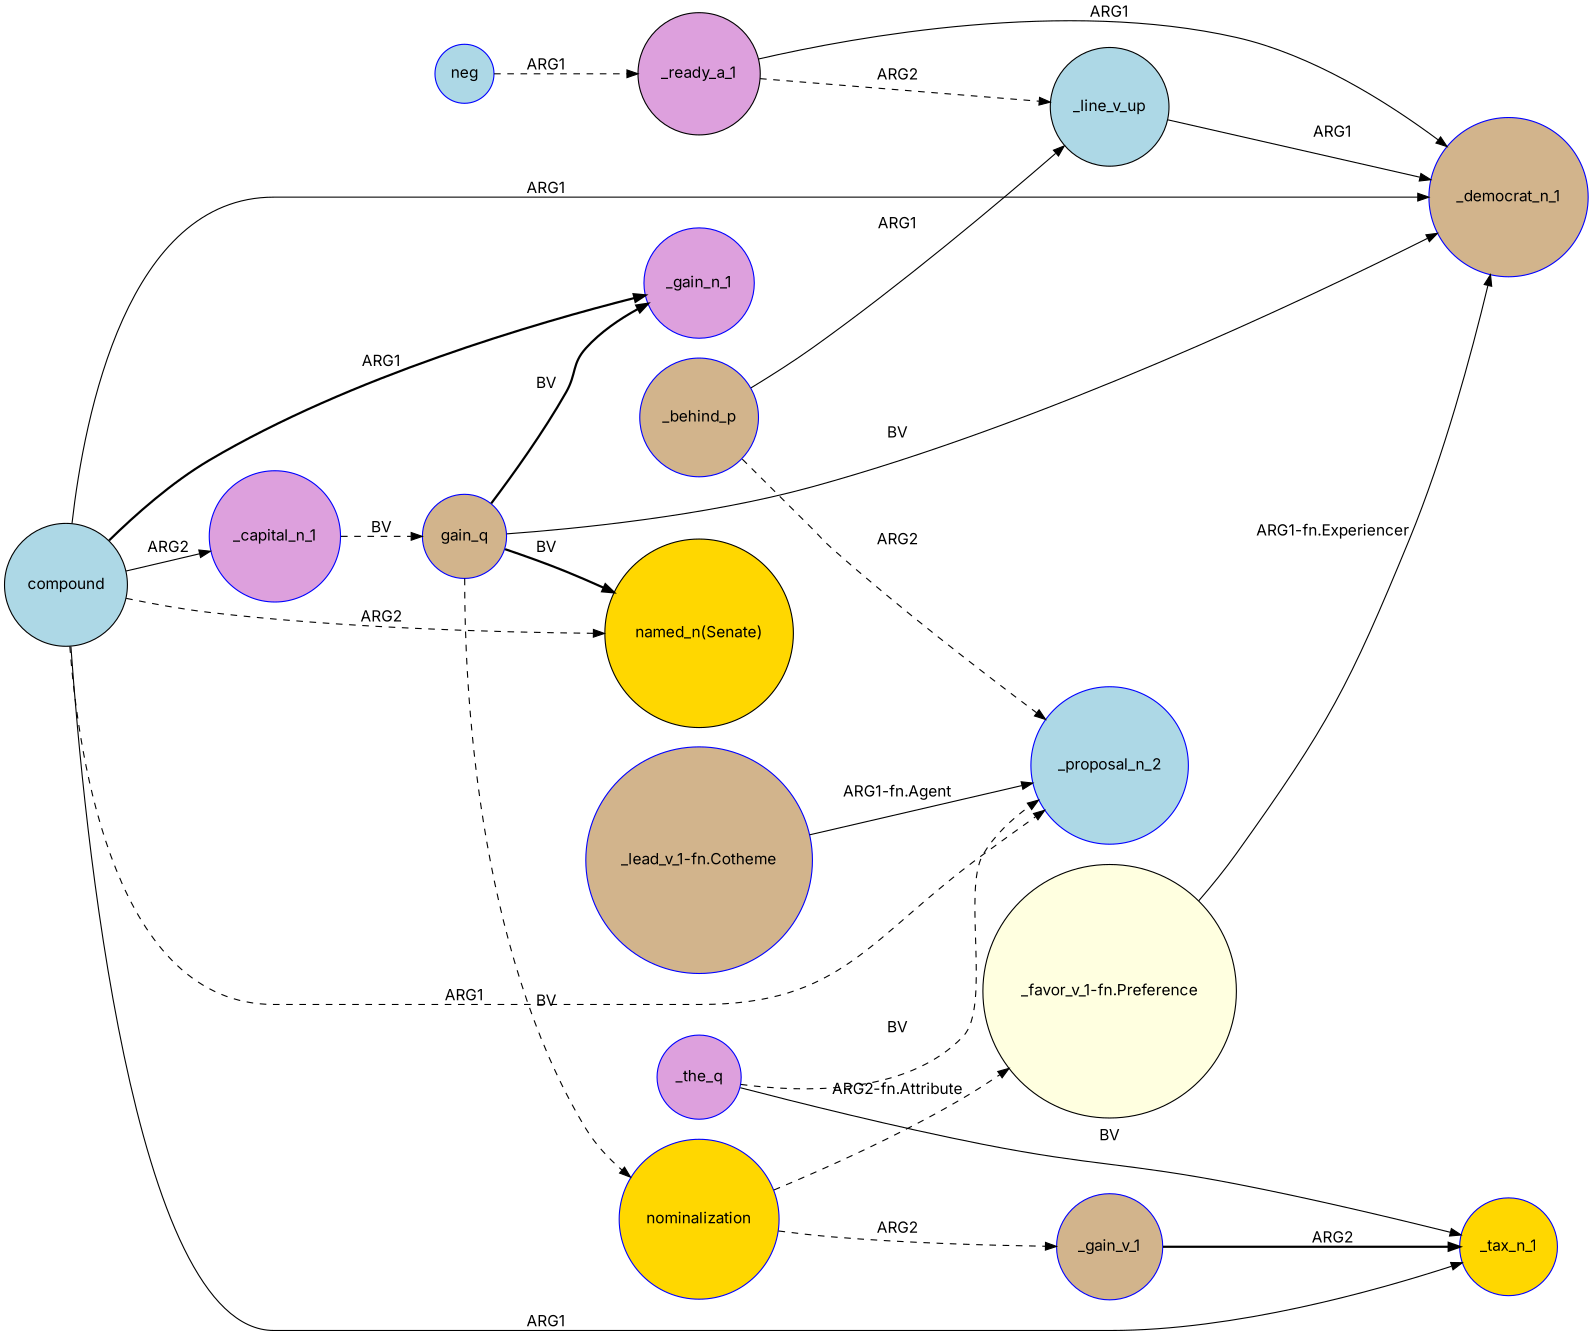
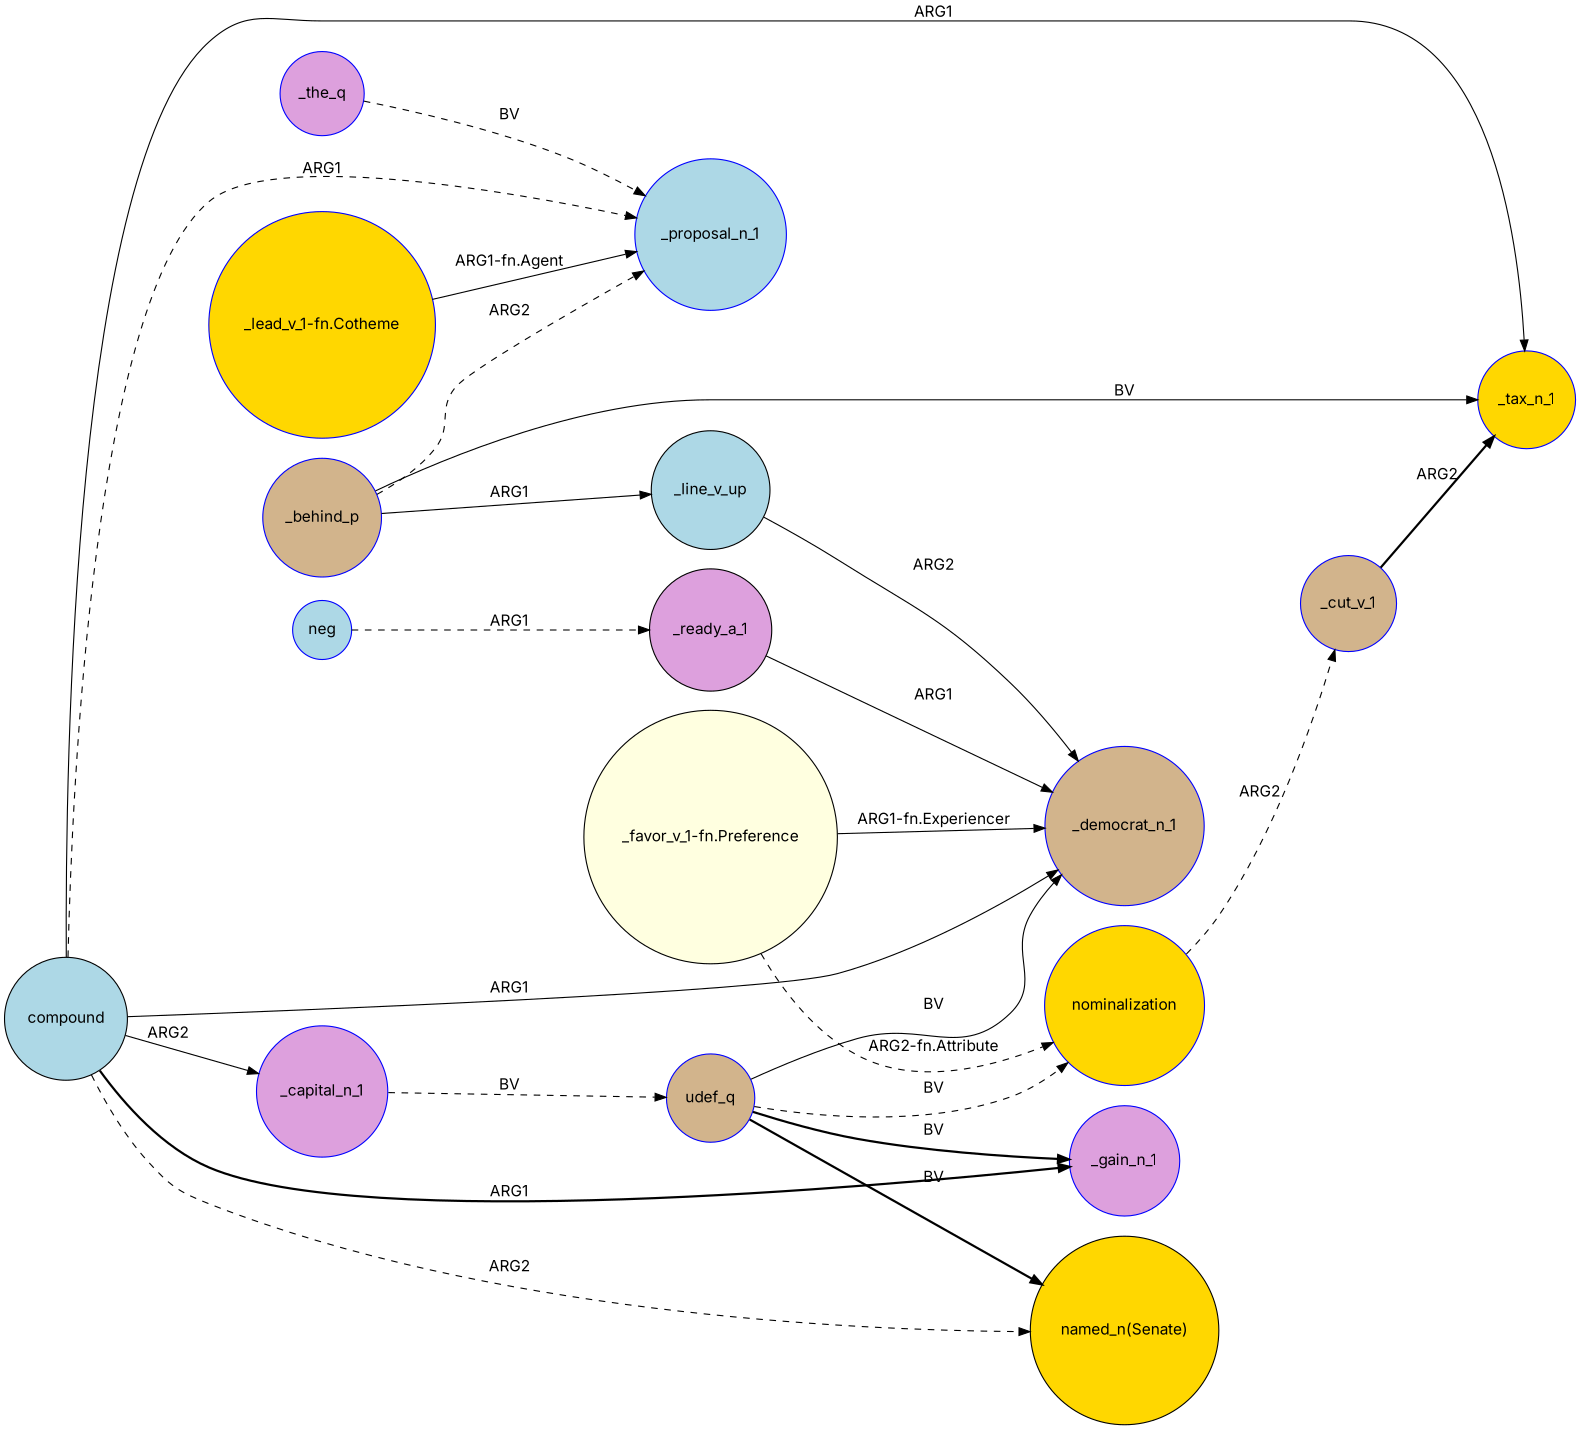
(900, 90) -> none
(1333, 133) -> (934, 566)
(464, 536) -> (711, 1098)
(1110, 765) -> (711, 235)
(699, 860) -> (322, 325)
(890, 1138) -> (880, 1065)
(1095, 1162) -> (914, 400)
(1110, 1247) -> (1349, 604)
